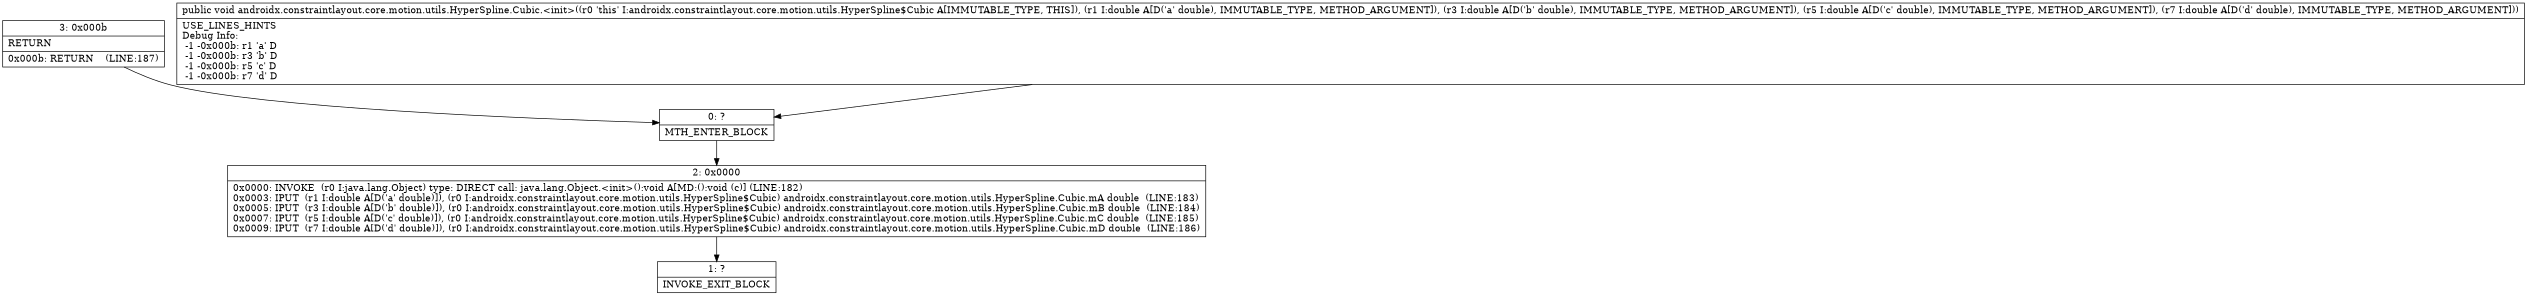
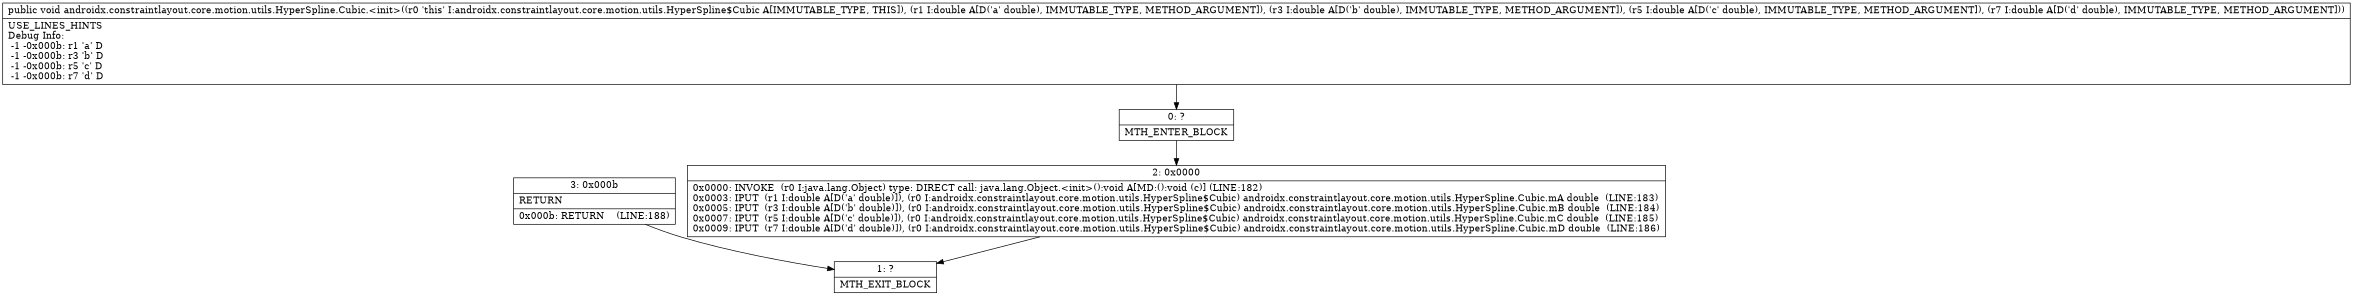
(84, 59) -> (594, 216)
(386, 110) -> (735, 251)
(717, 285) -> (885, 285)
